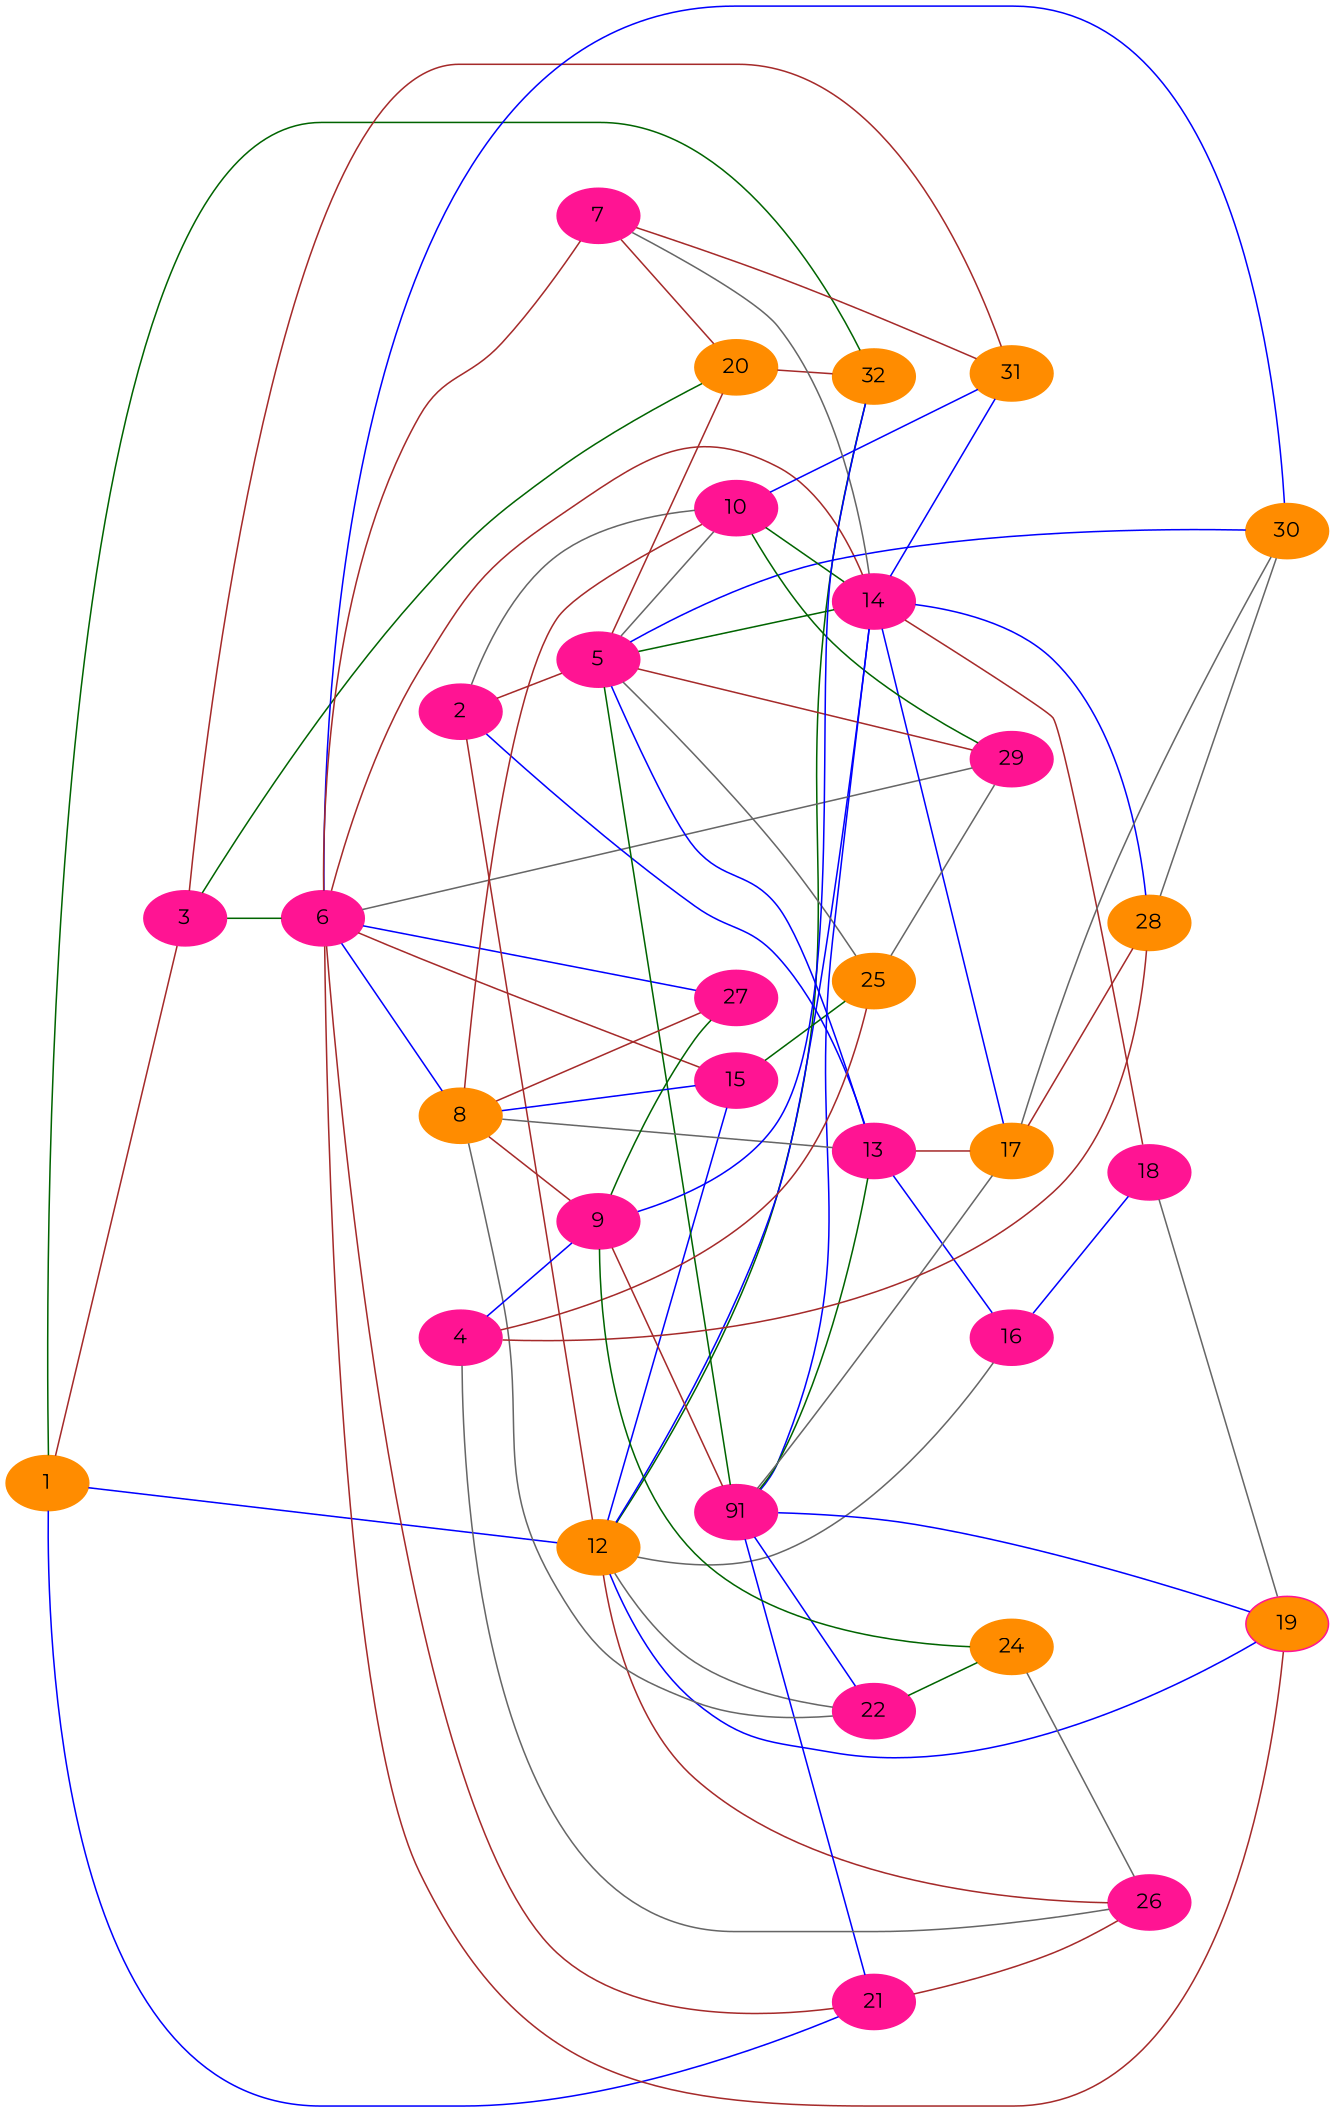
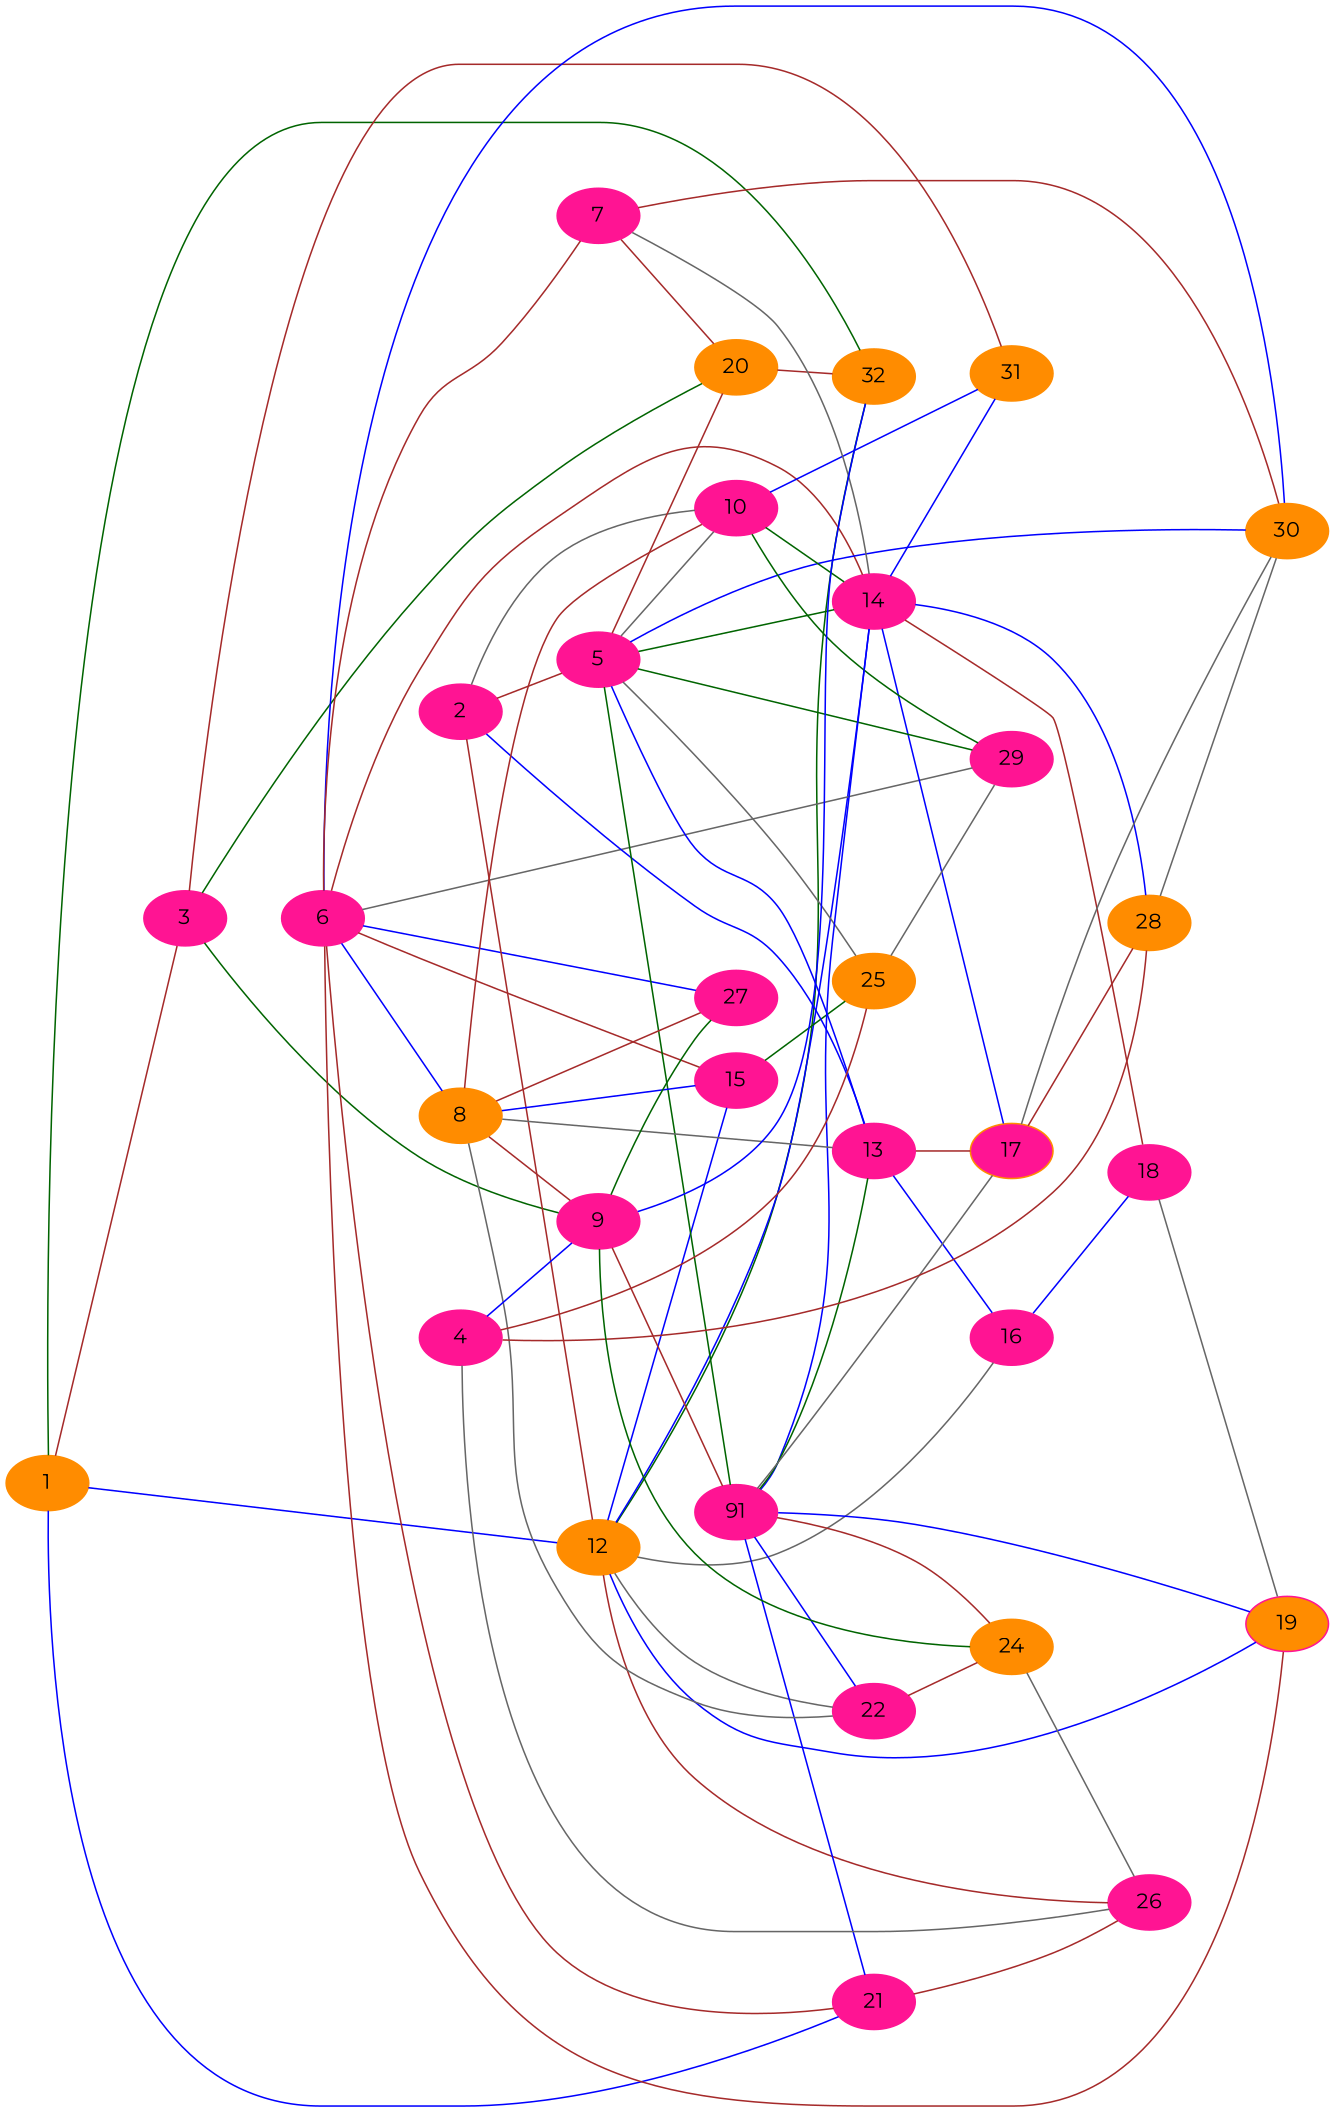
(808, 289) -> (1047, 187)
(805, 709) -> (805, 709)
(254, 918) -> (358, 1110)
(1012, 1151) -> (1012, 1151)
none -> (894, 1551)
(943, 1679) -> (943, 1679)
